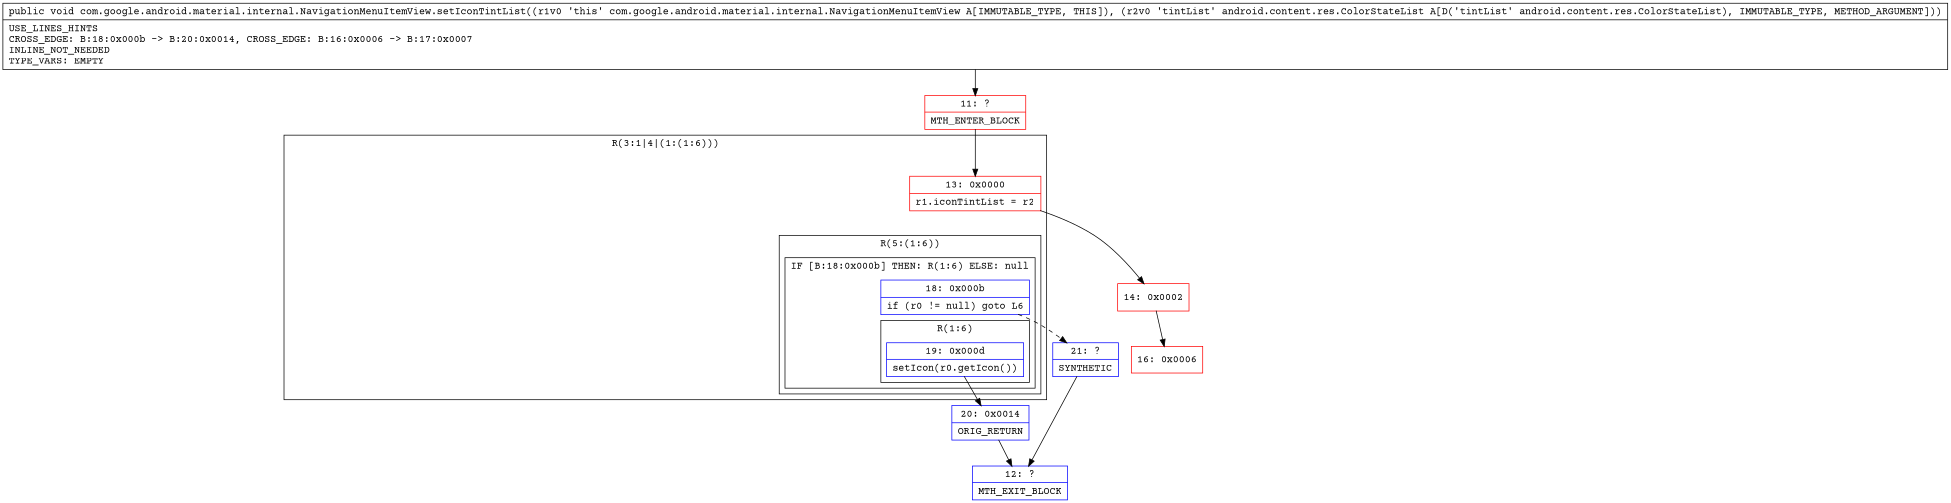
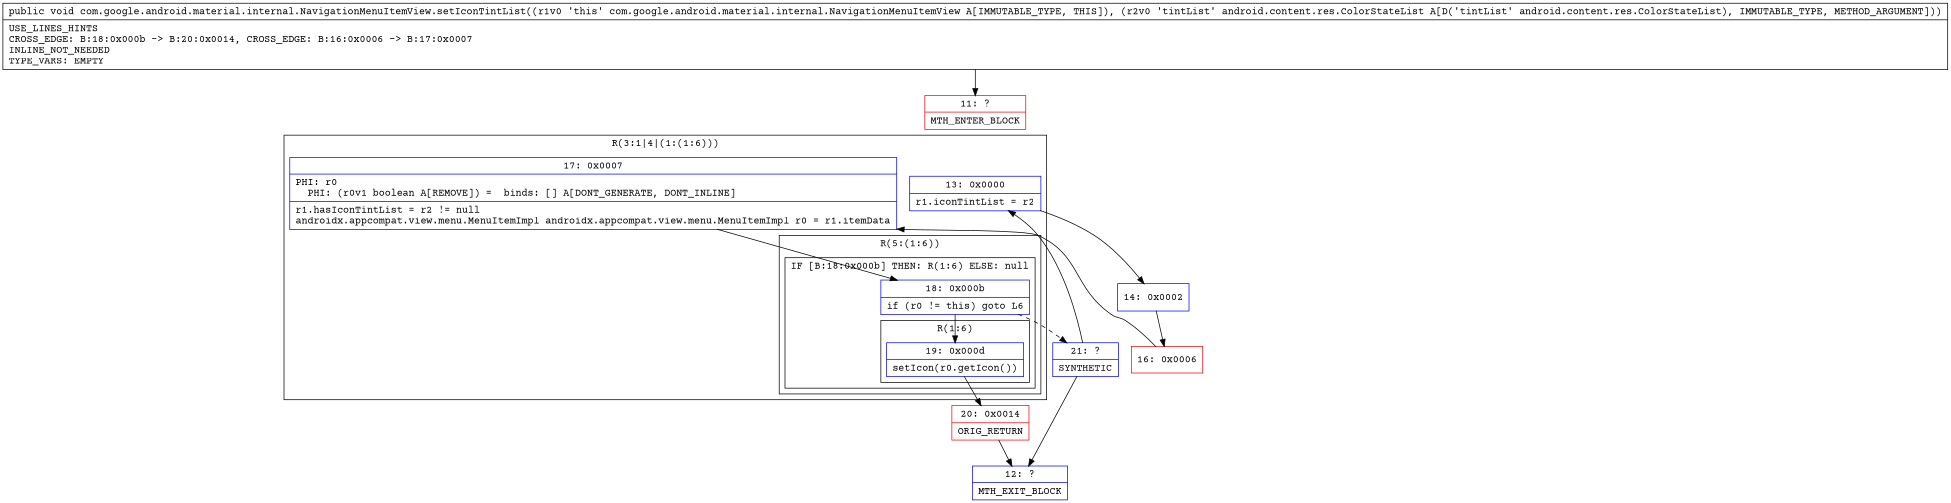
(975, 149) -> (1060, 272)
none -> (593, 194)
(975, 194) -> (975, 194)
(1153, 297) -> (1153, 297)
(955, 306) -> (955, 306)
none -> (955, 325)
(990, 423) -> (990, 423)
